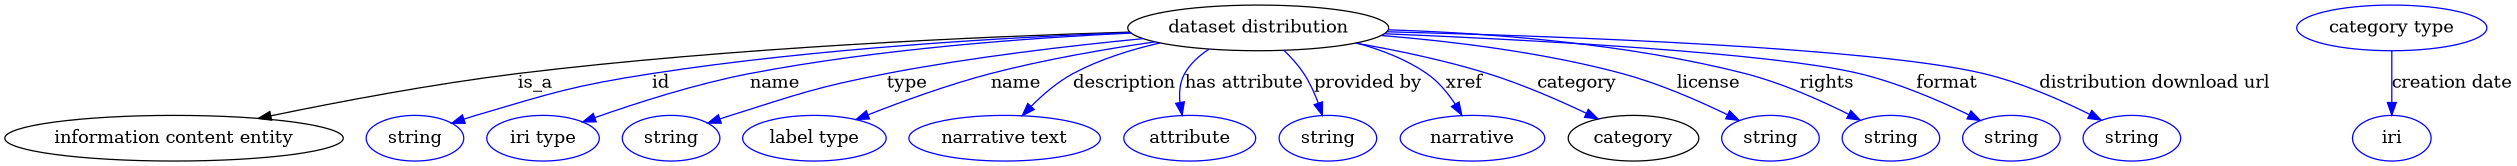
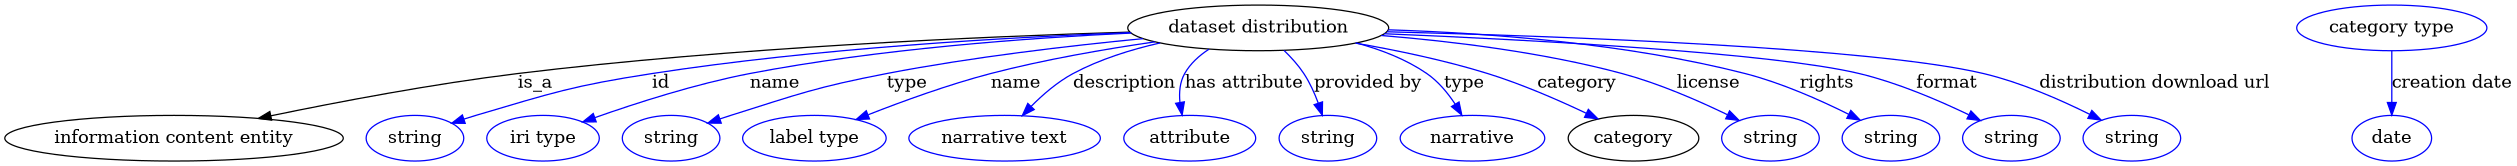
(1464, 83) -> (1464, 83)
(2392, 138) -> (2392, 138)
